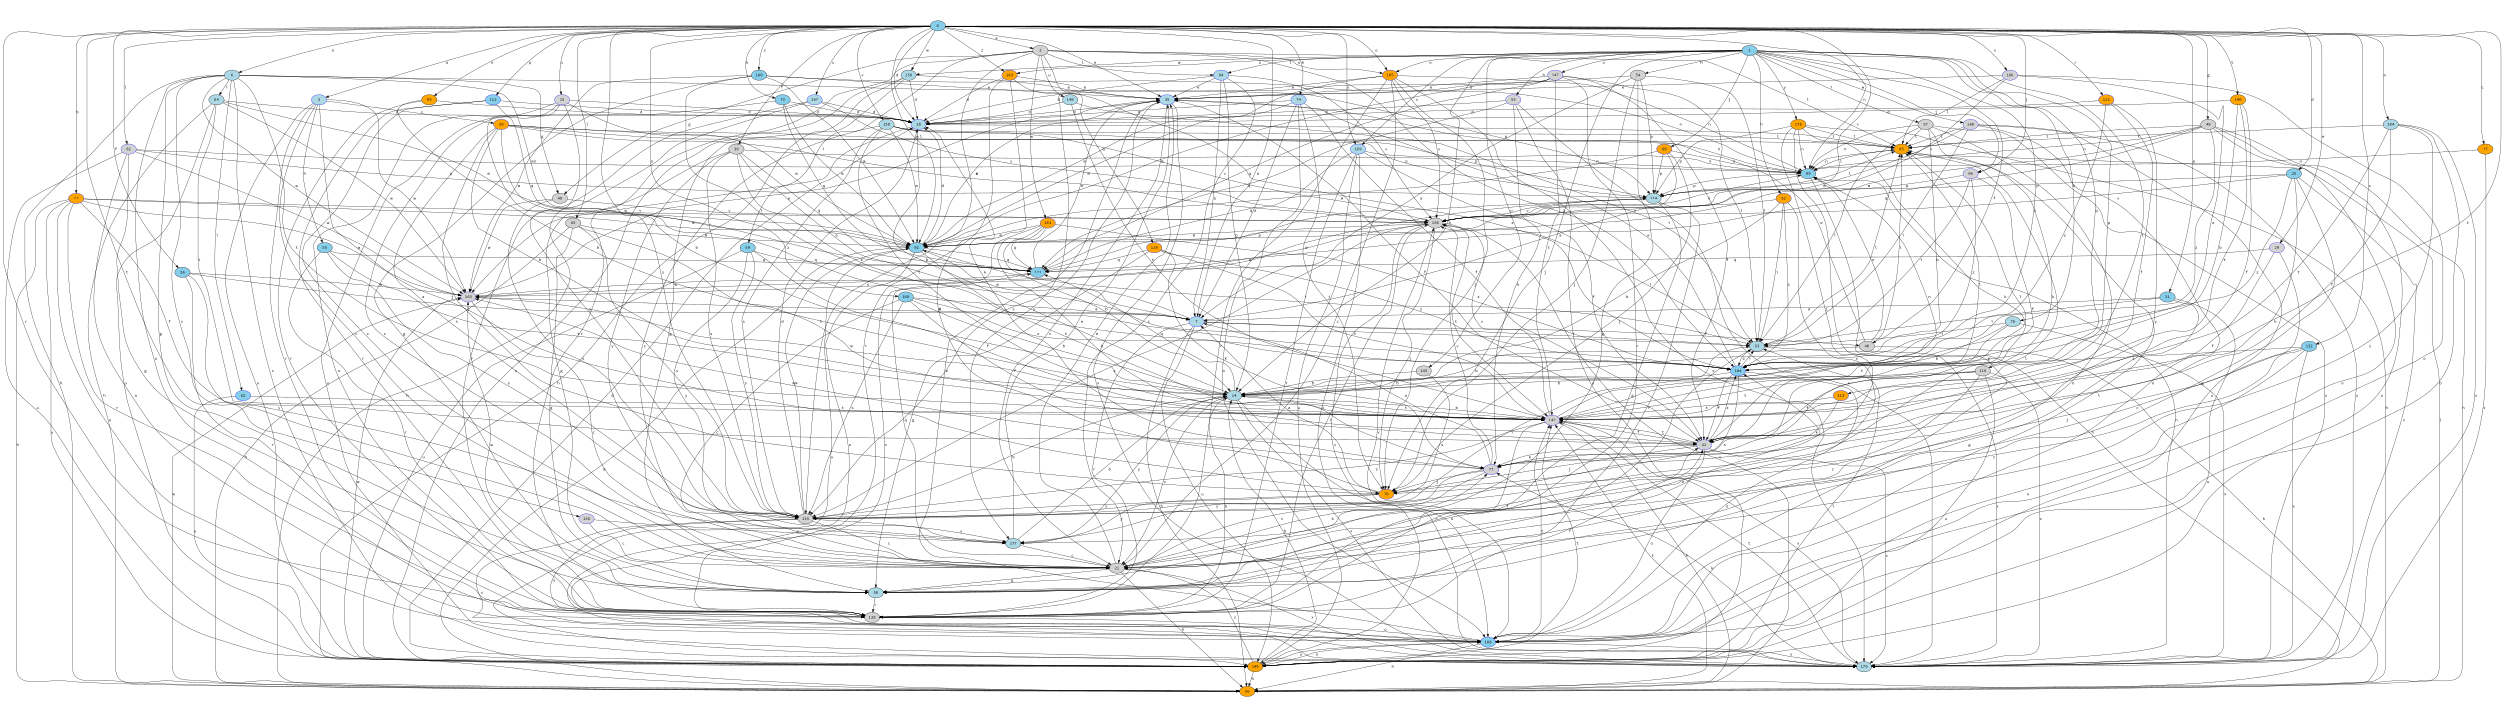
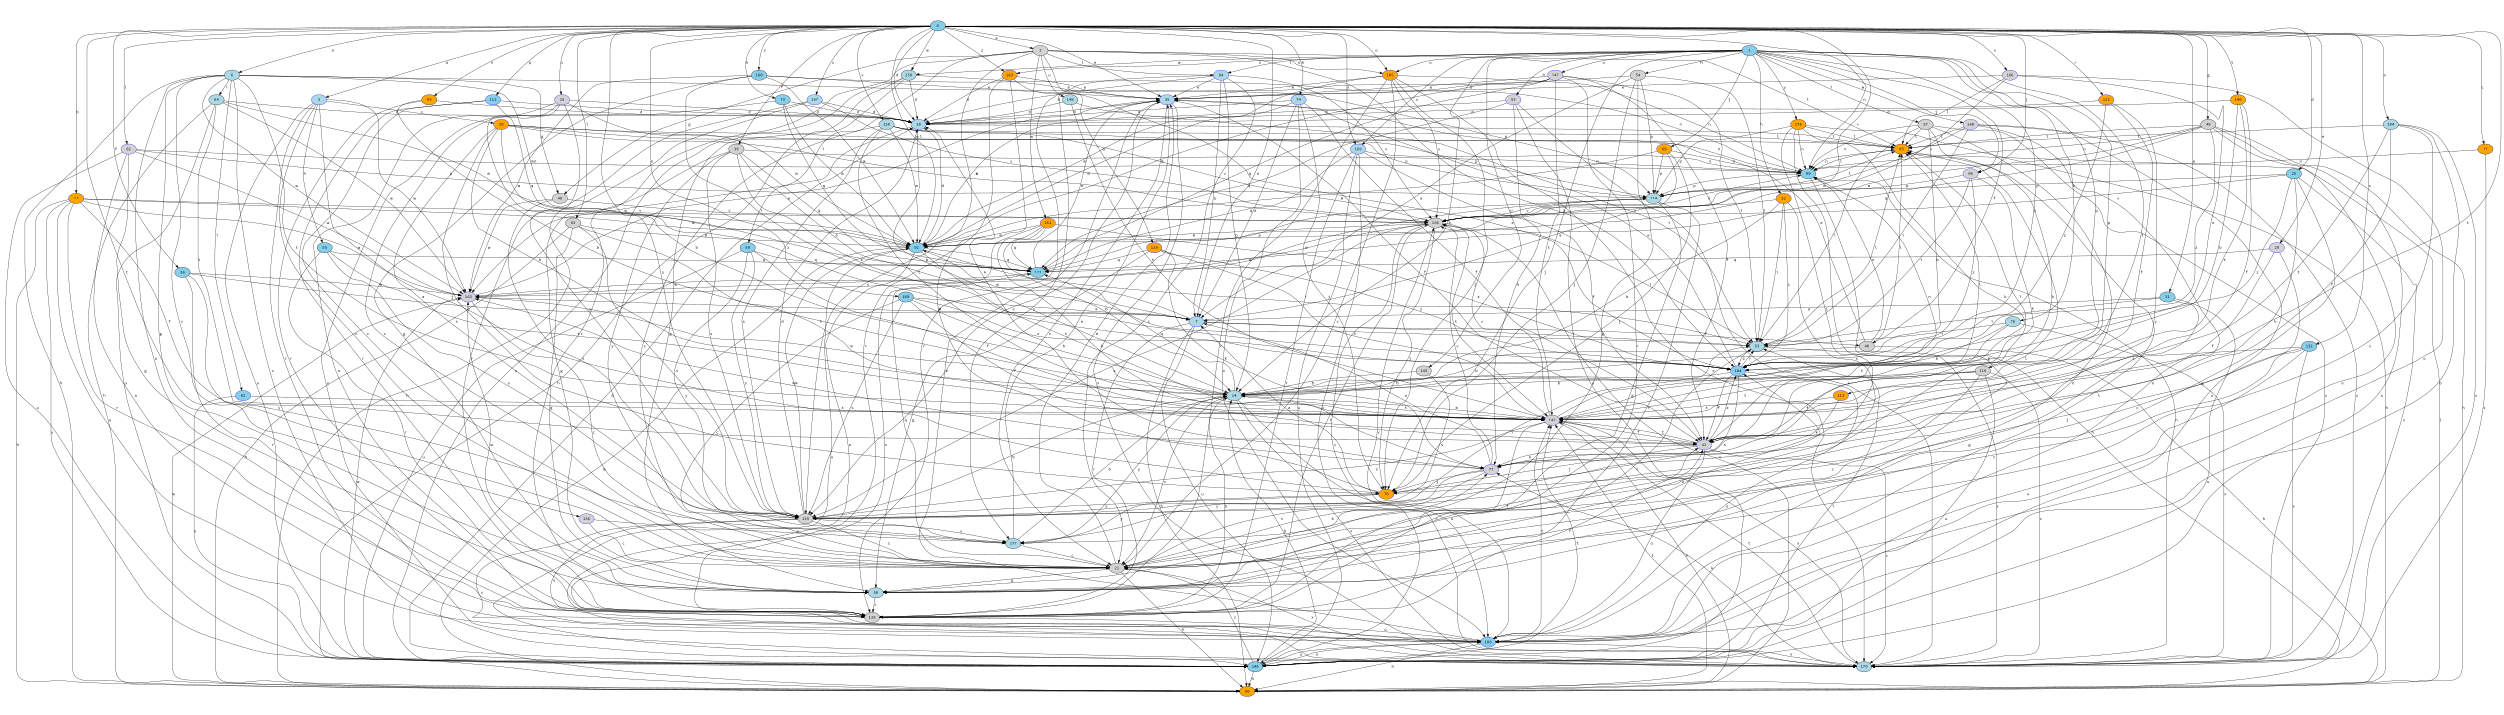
(3, 197) -> (1025, 285)
(1255, 667) -> (1255, 667)
